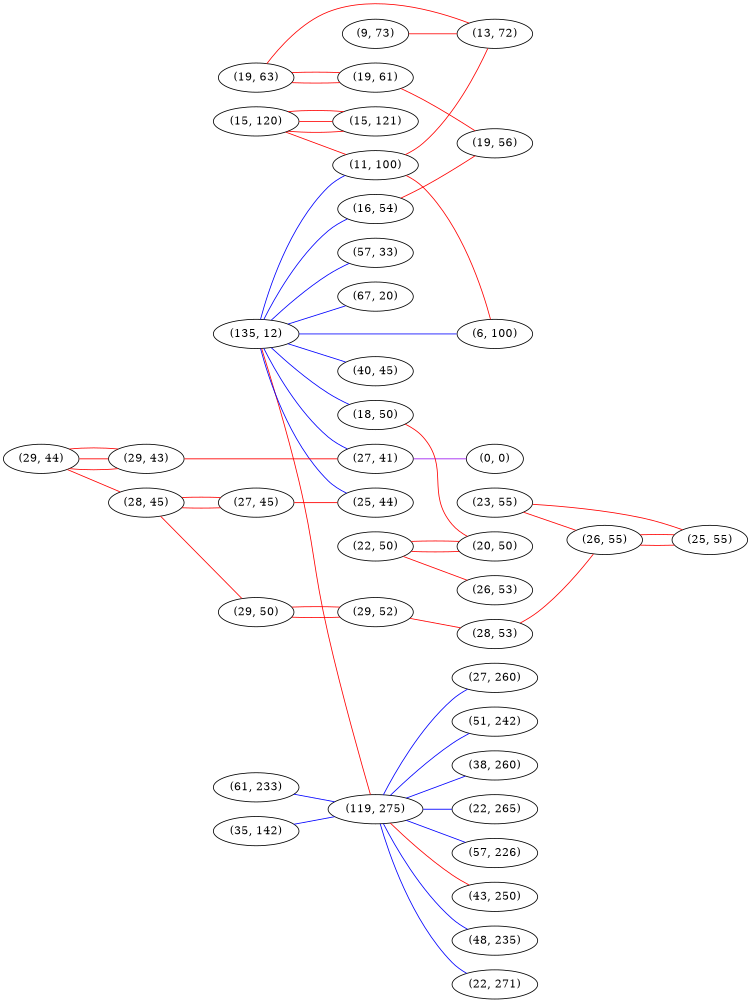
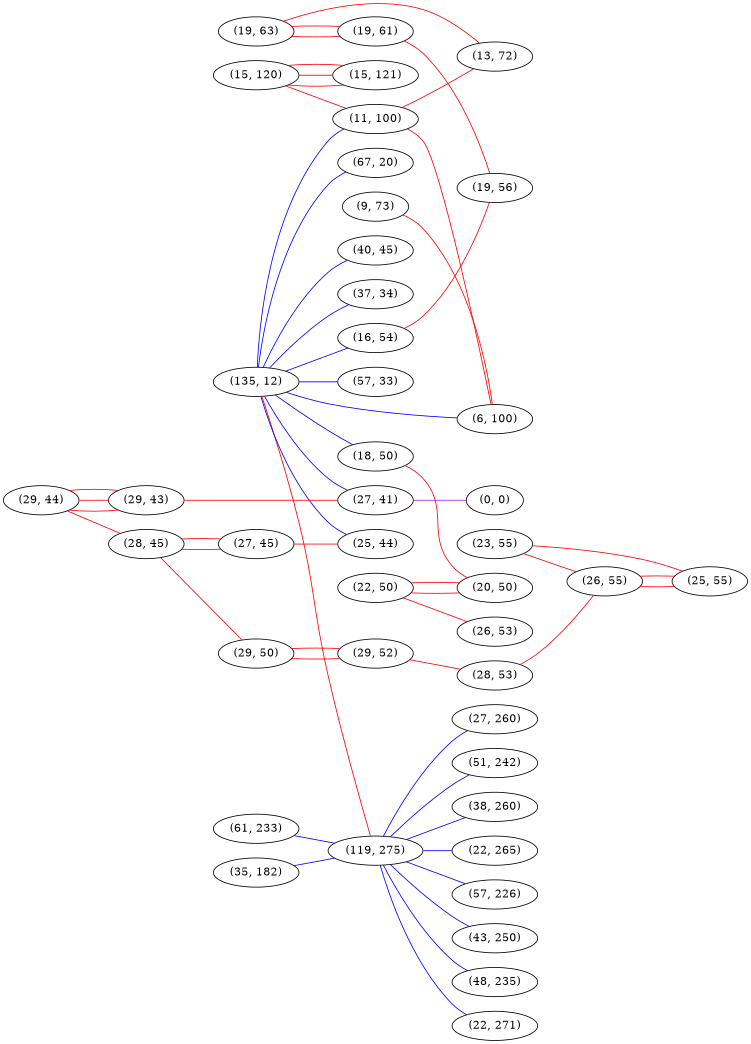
(433, 34) -> (459, 285)
none -> (376, 294)
(256, 831) -> (256, 873)
(428, 857) -> (428, 898)
